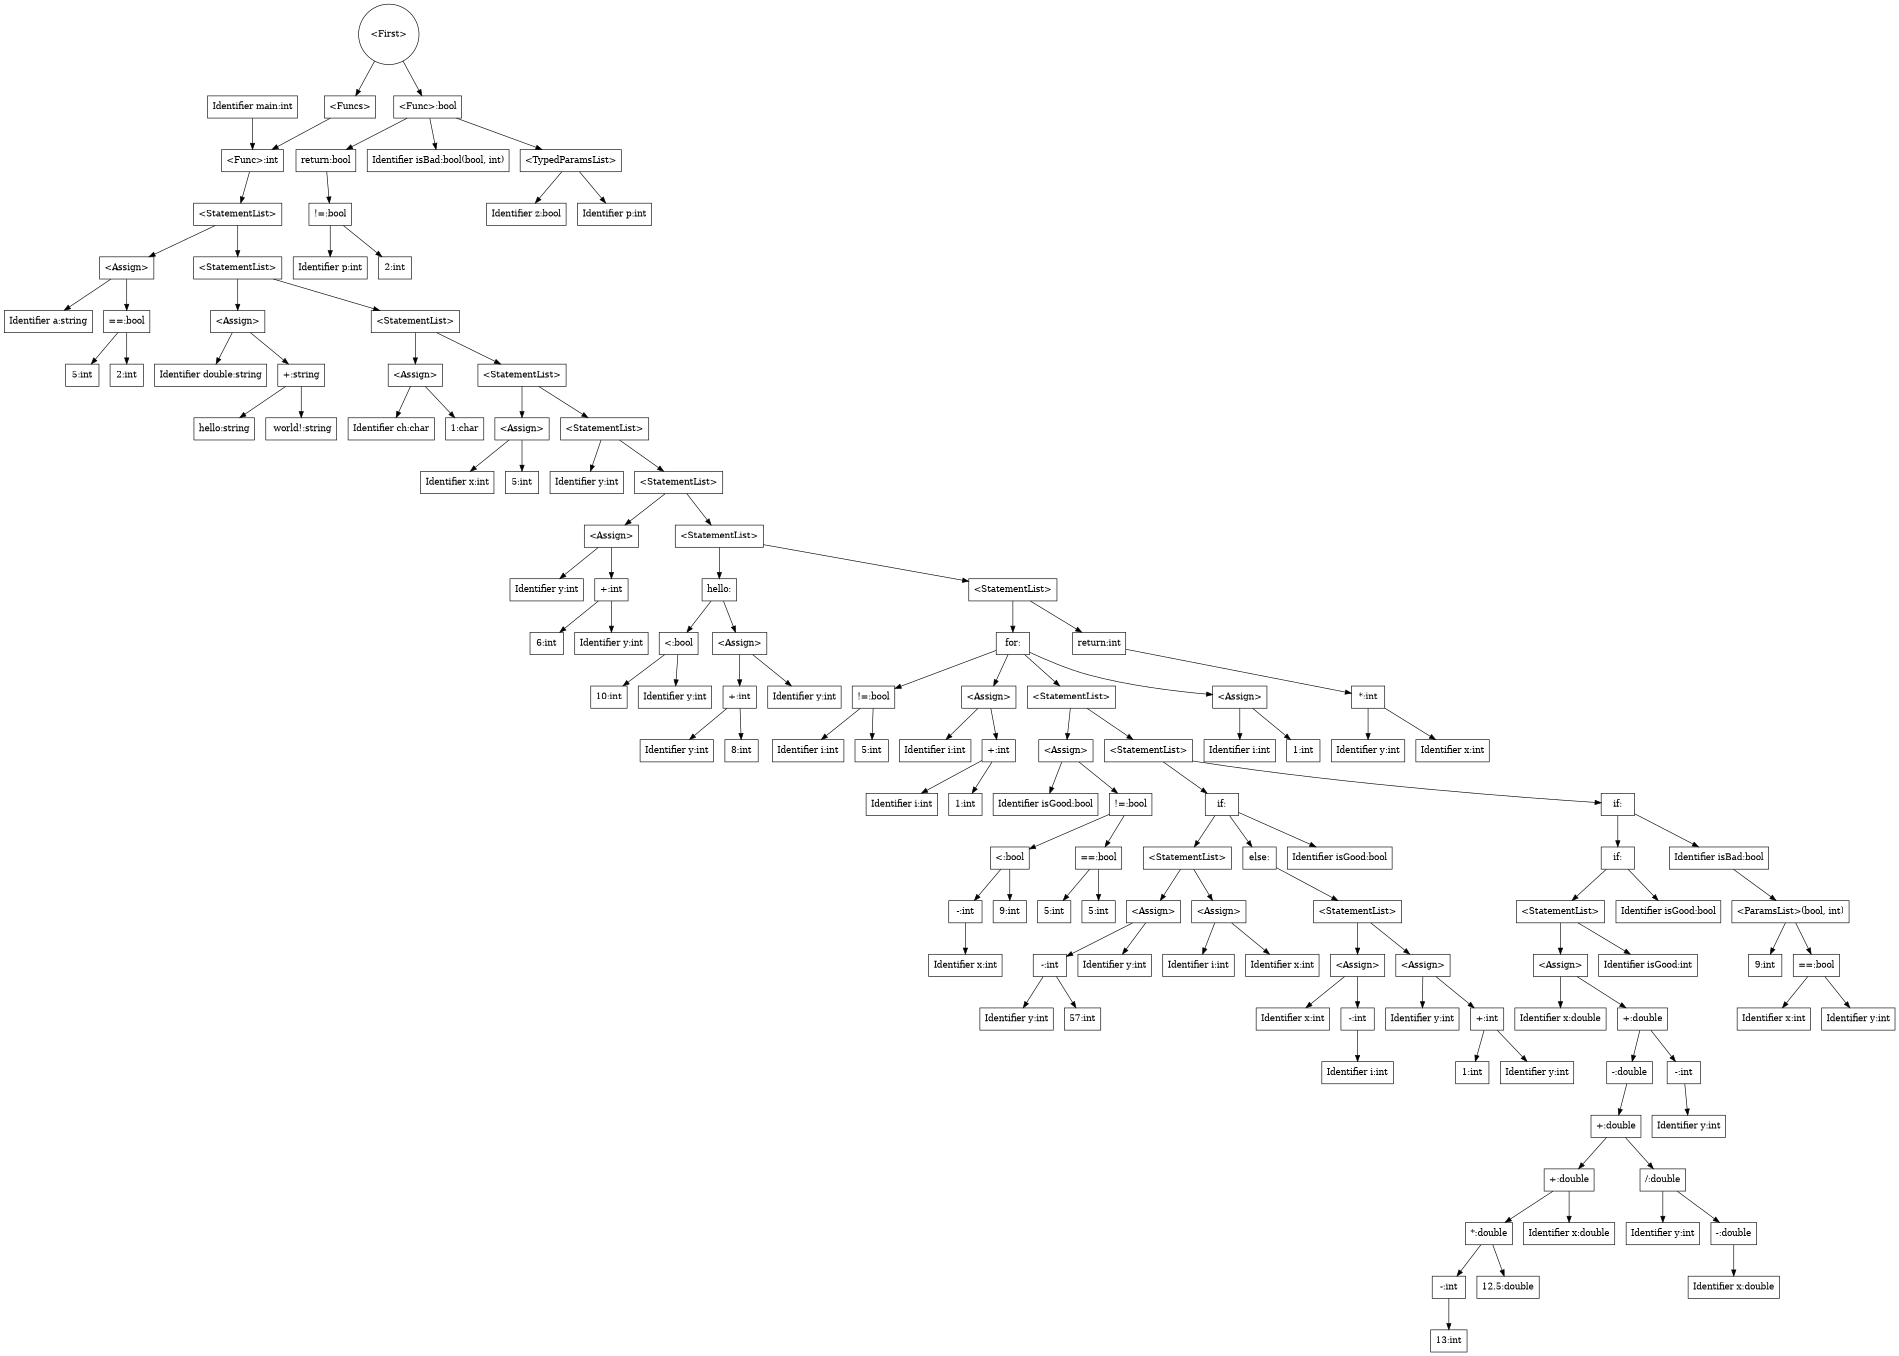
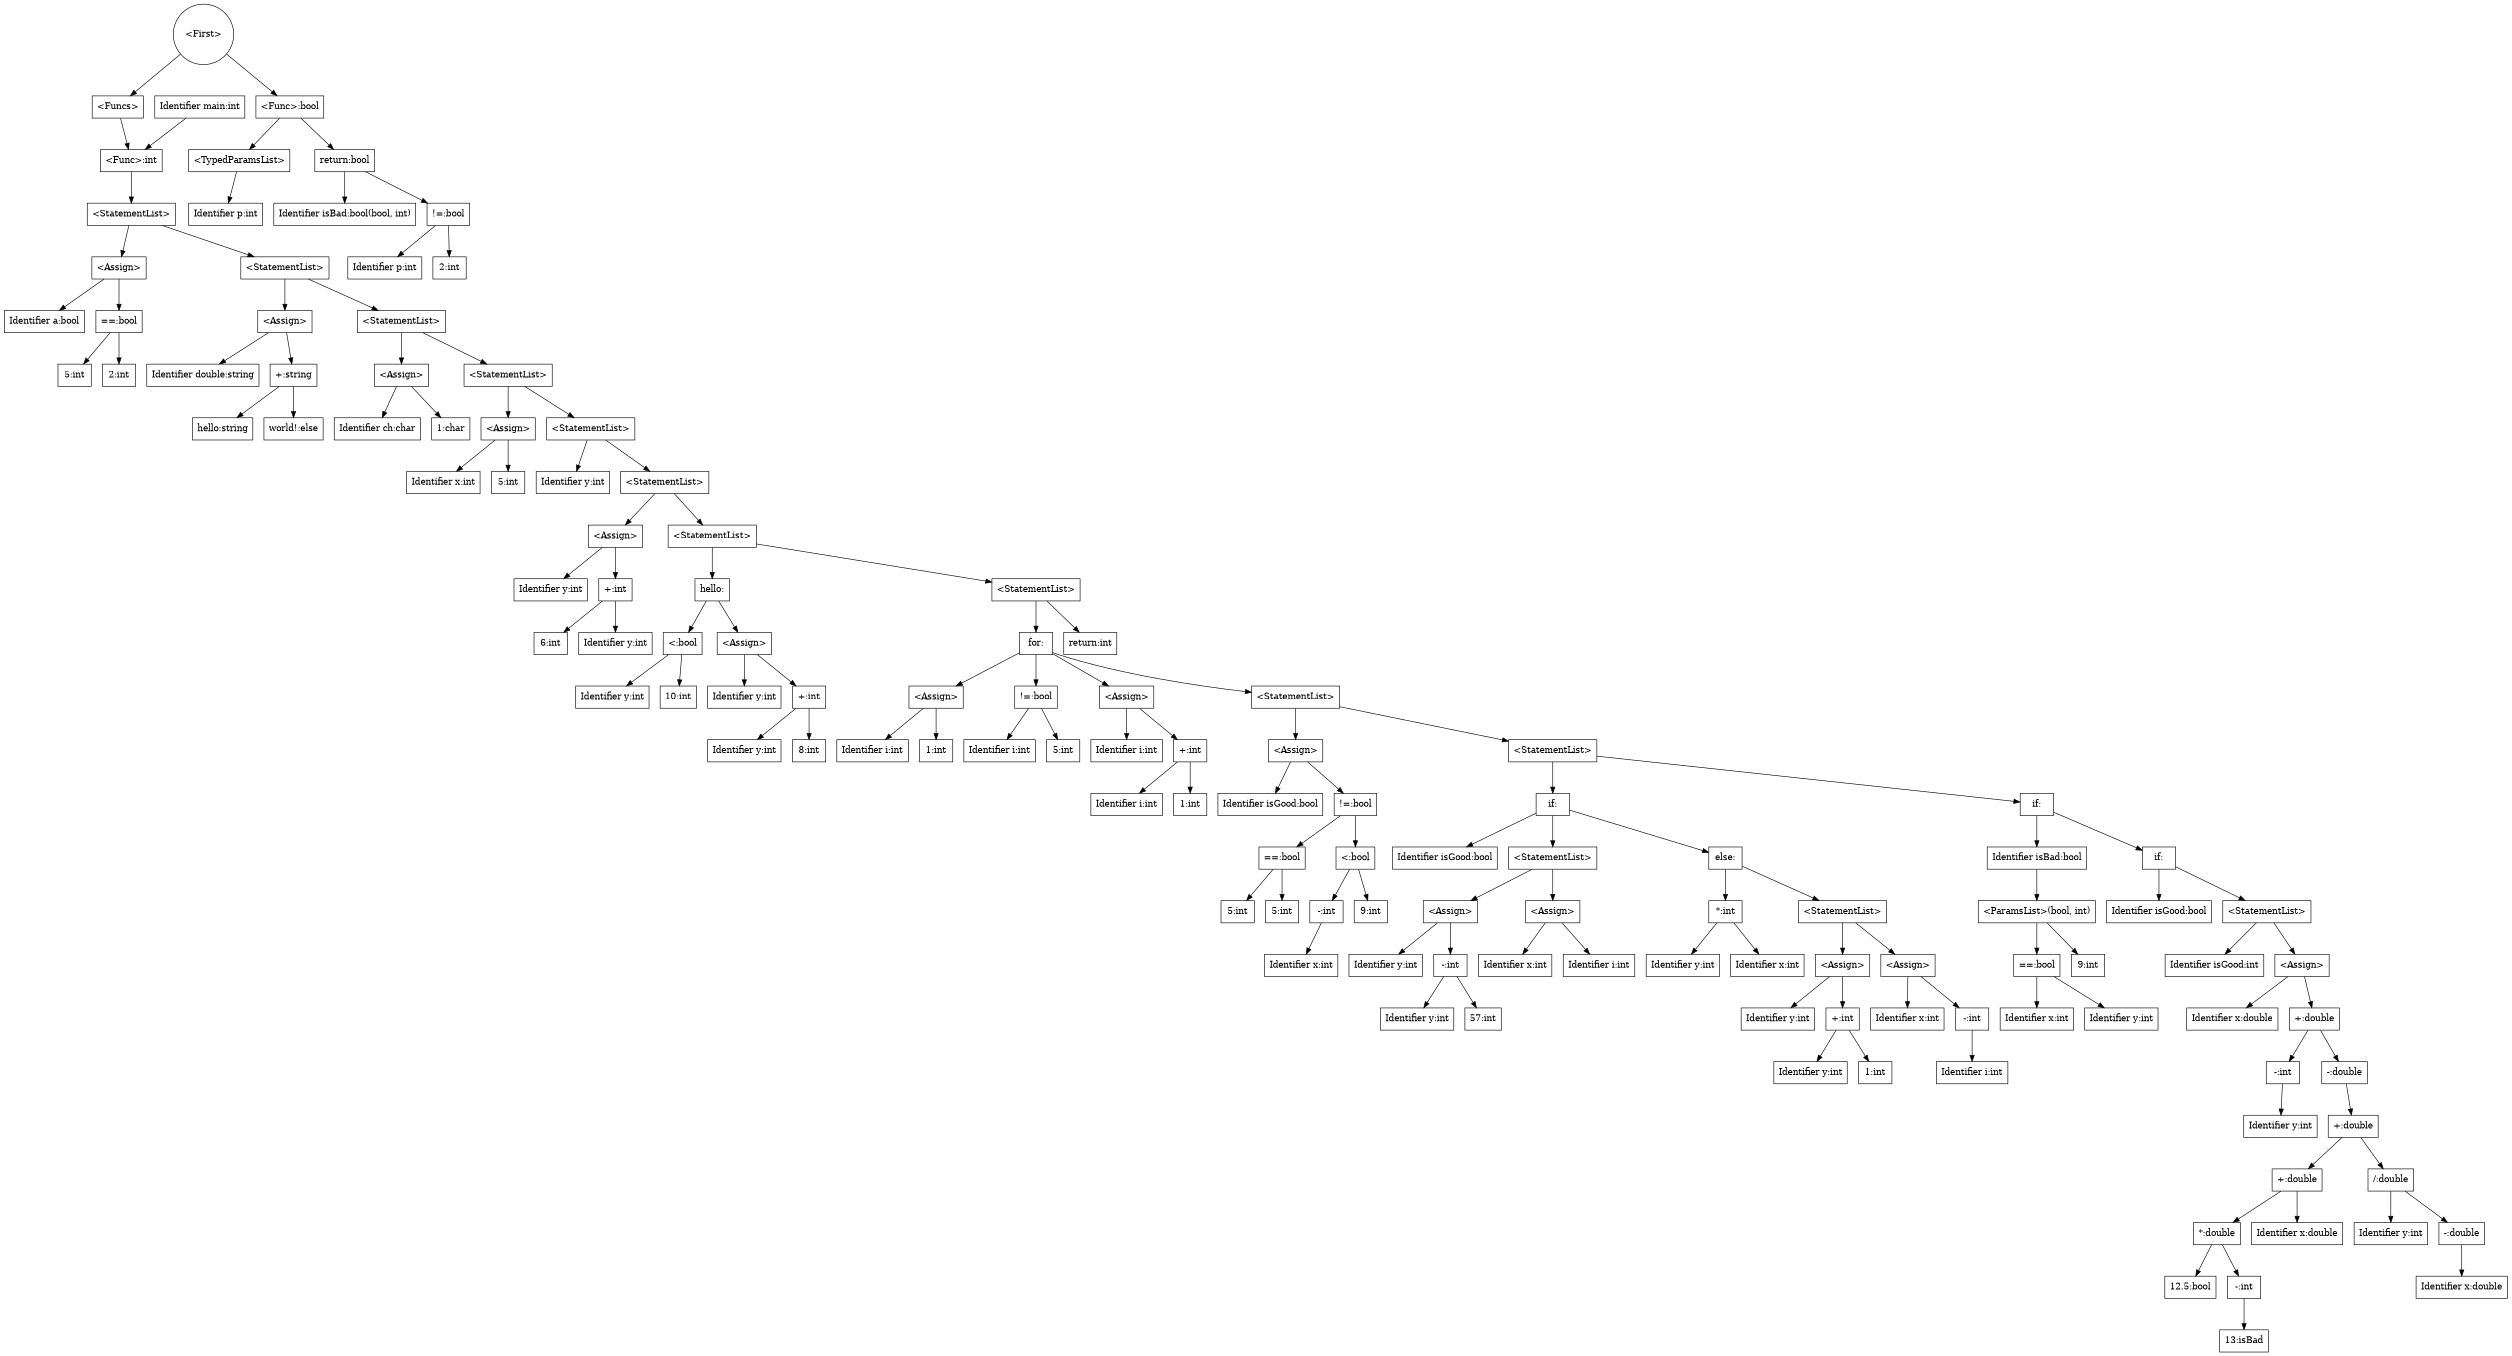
(432, 131) -> (345, 184)
(526, 214) -> none
(48, 322) -> (44, 322)
(301, 429) -> (294, 429)
(1236, 671) -> (1725, 882)
(1508, 1287) -> (2190, 1287)
(1449, 1341) -> (2244, 1341)
